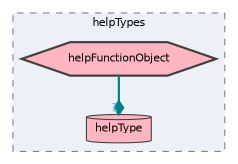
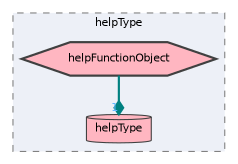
(119, 23) -> (119, 23)
